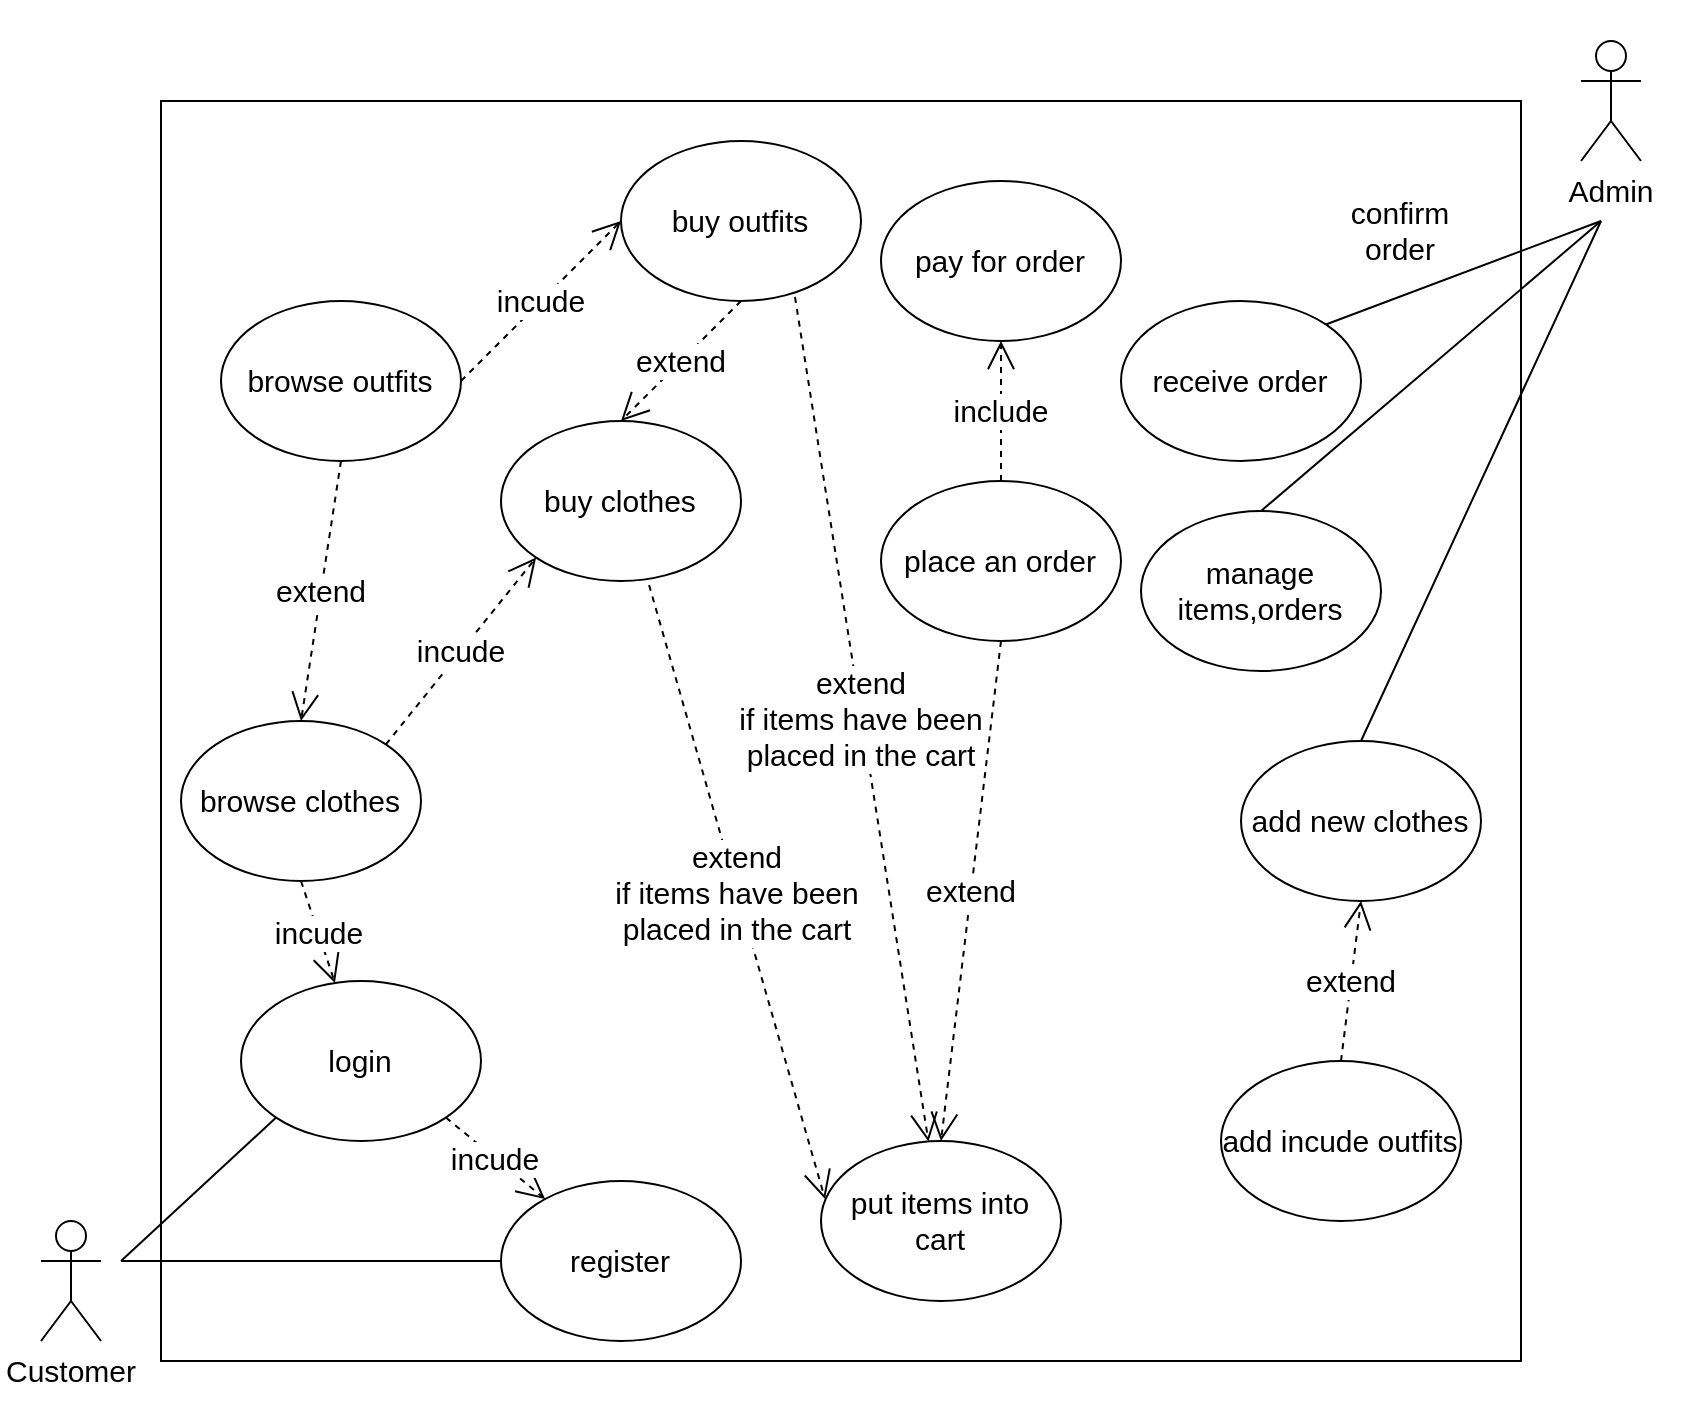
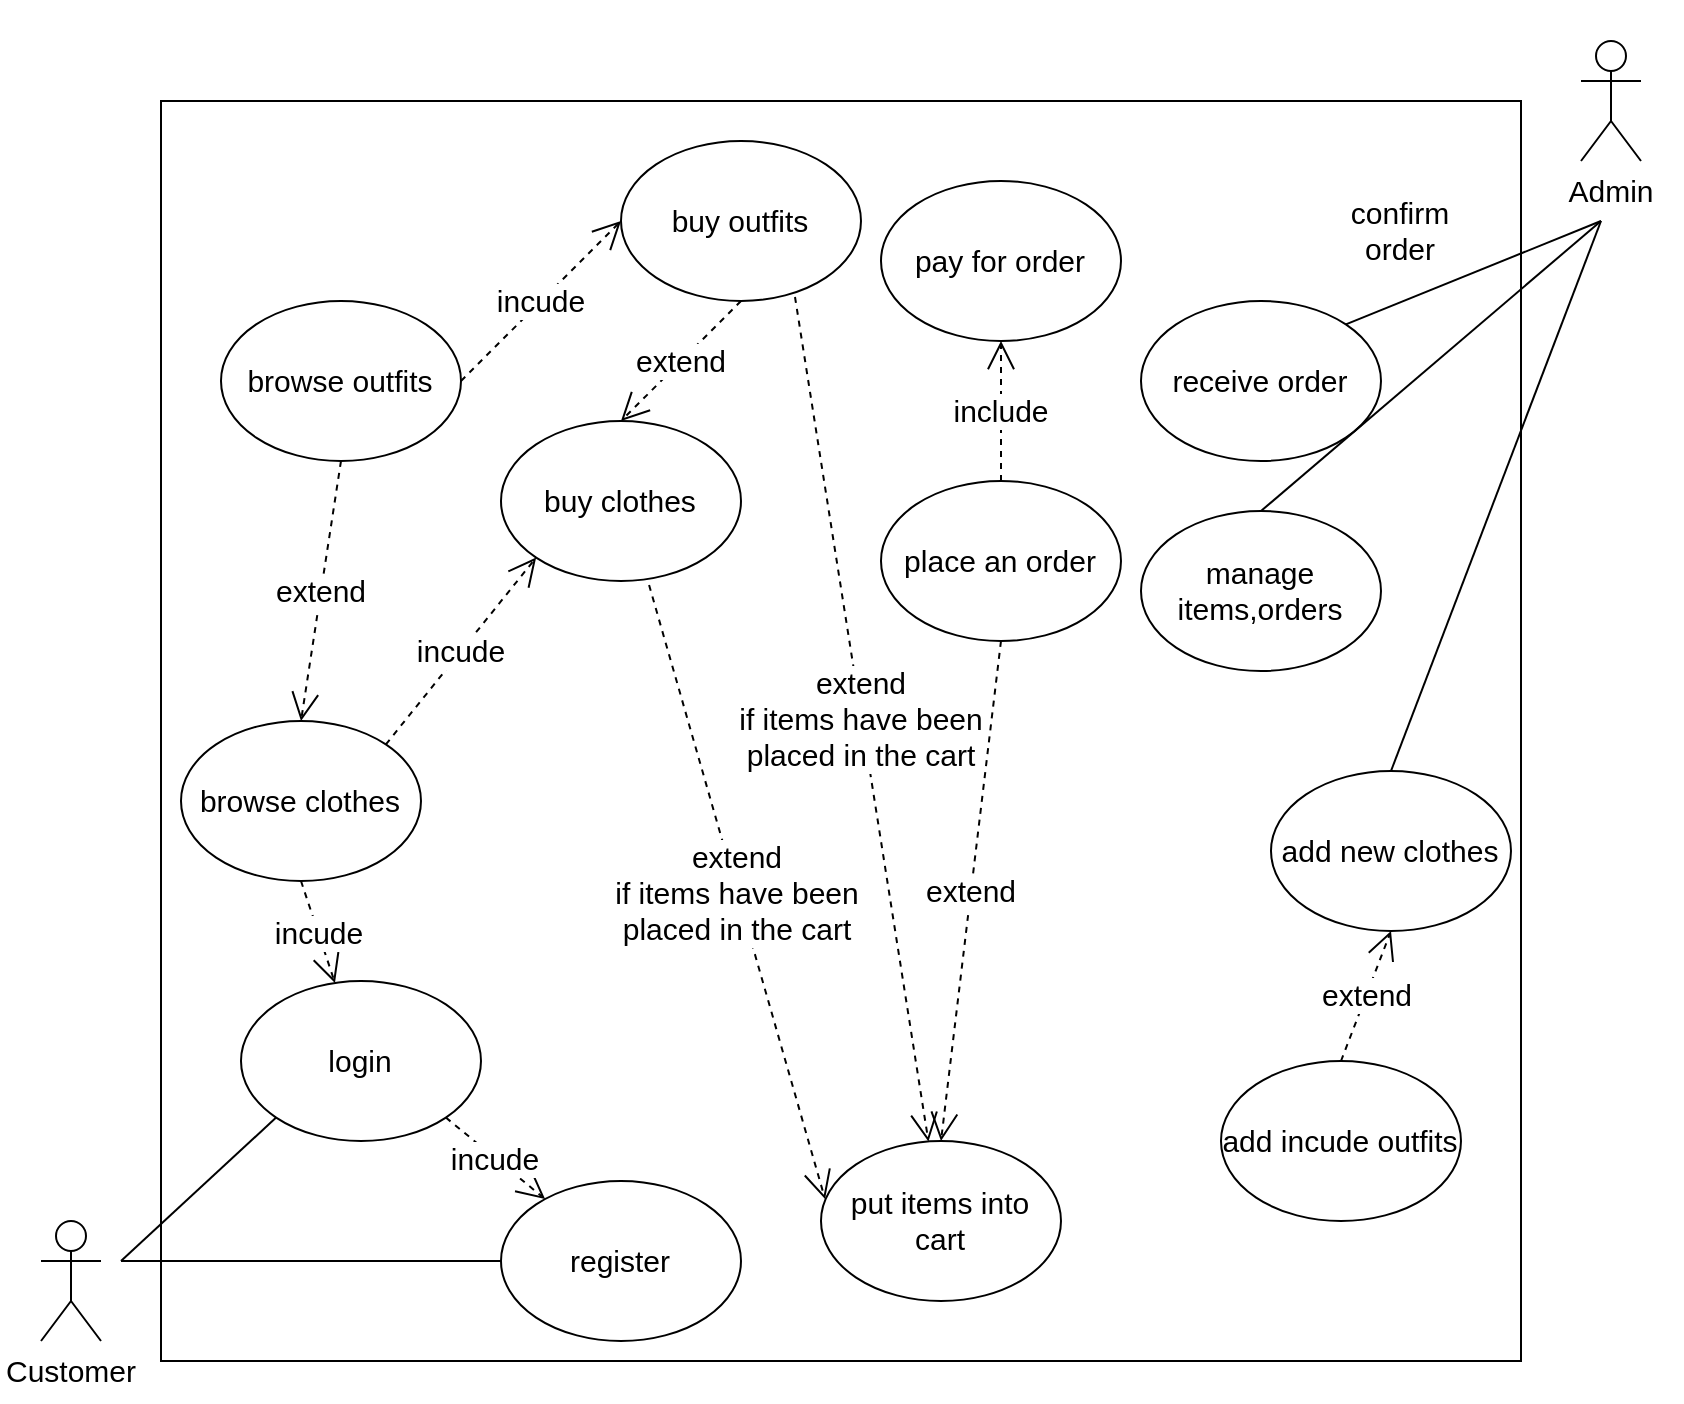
(1241, 381) -> (1261, 381)
(1361, 821) -> (1391, 851)
